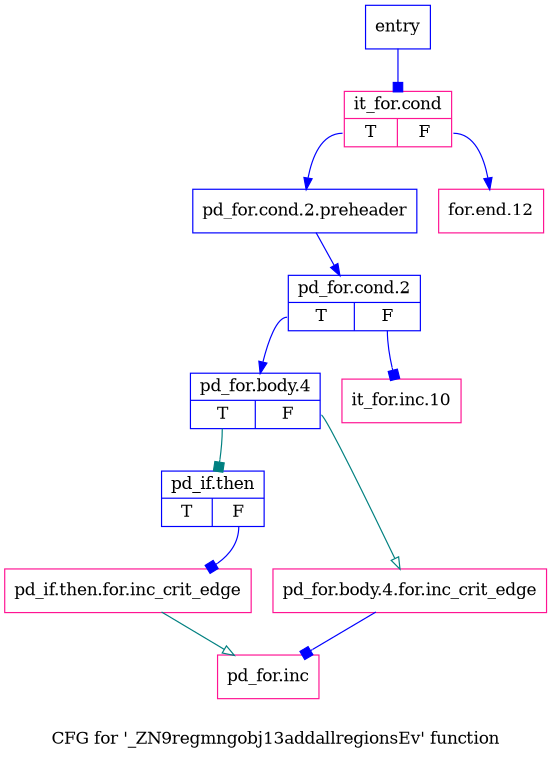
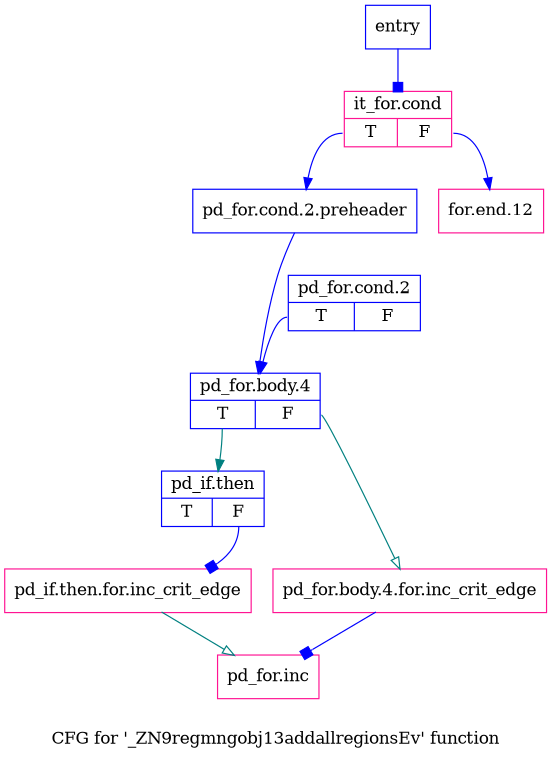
(325, 249) -> (272, 296)
(402, 401) -> none
(222, 444) -> (222, 444)
